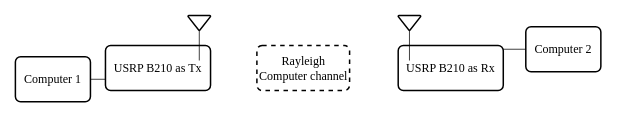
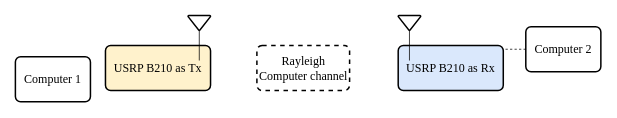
(513, 49) -> (513, 49)
(158, 68) -> (158, 68)
(450, 68) -> (450, 68)
(98, 79) -> none
